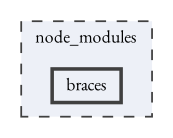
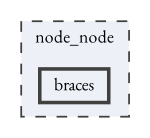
(87, 38) -> (75, 38)
